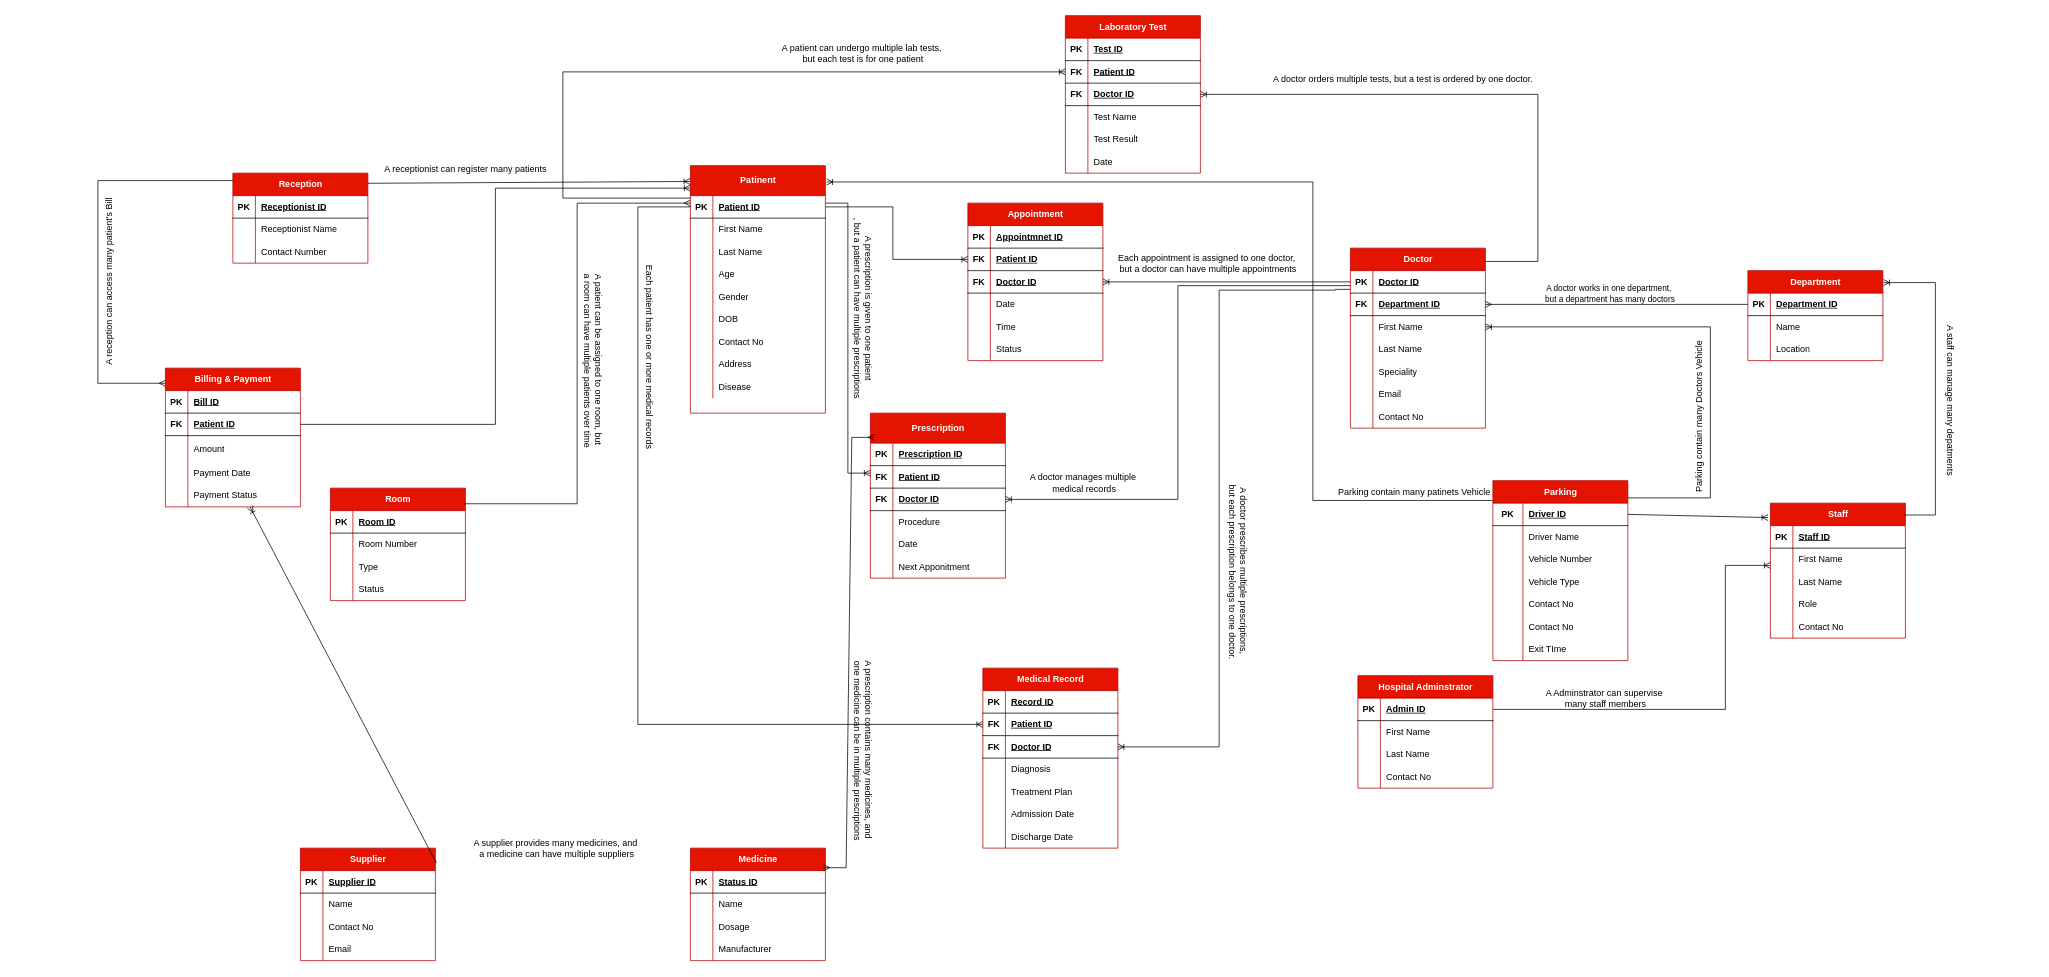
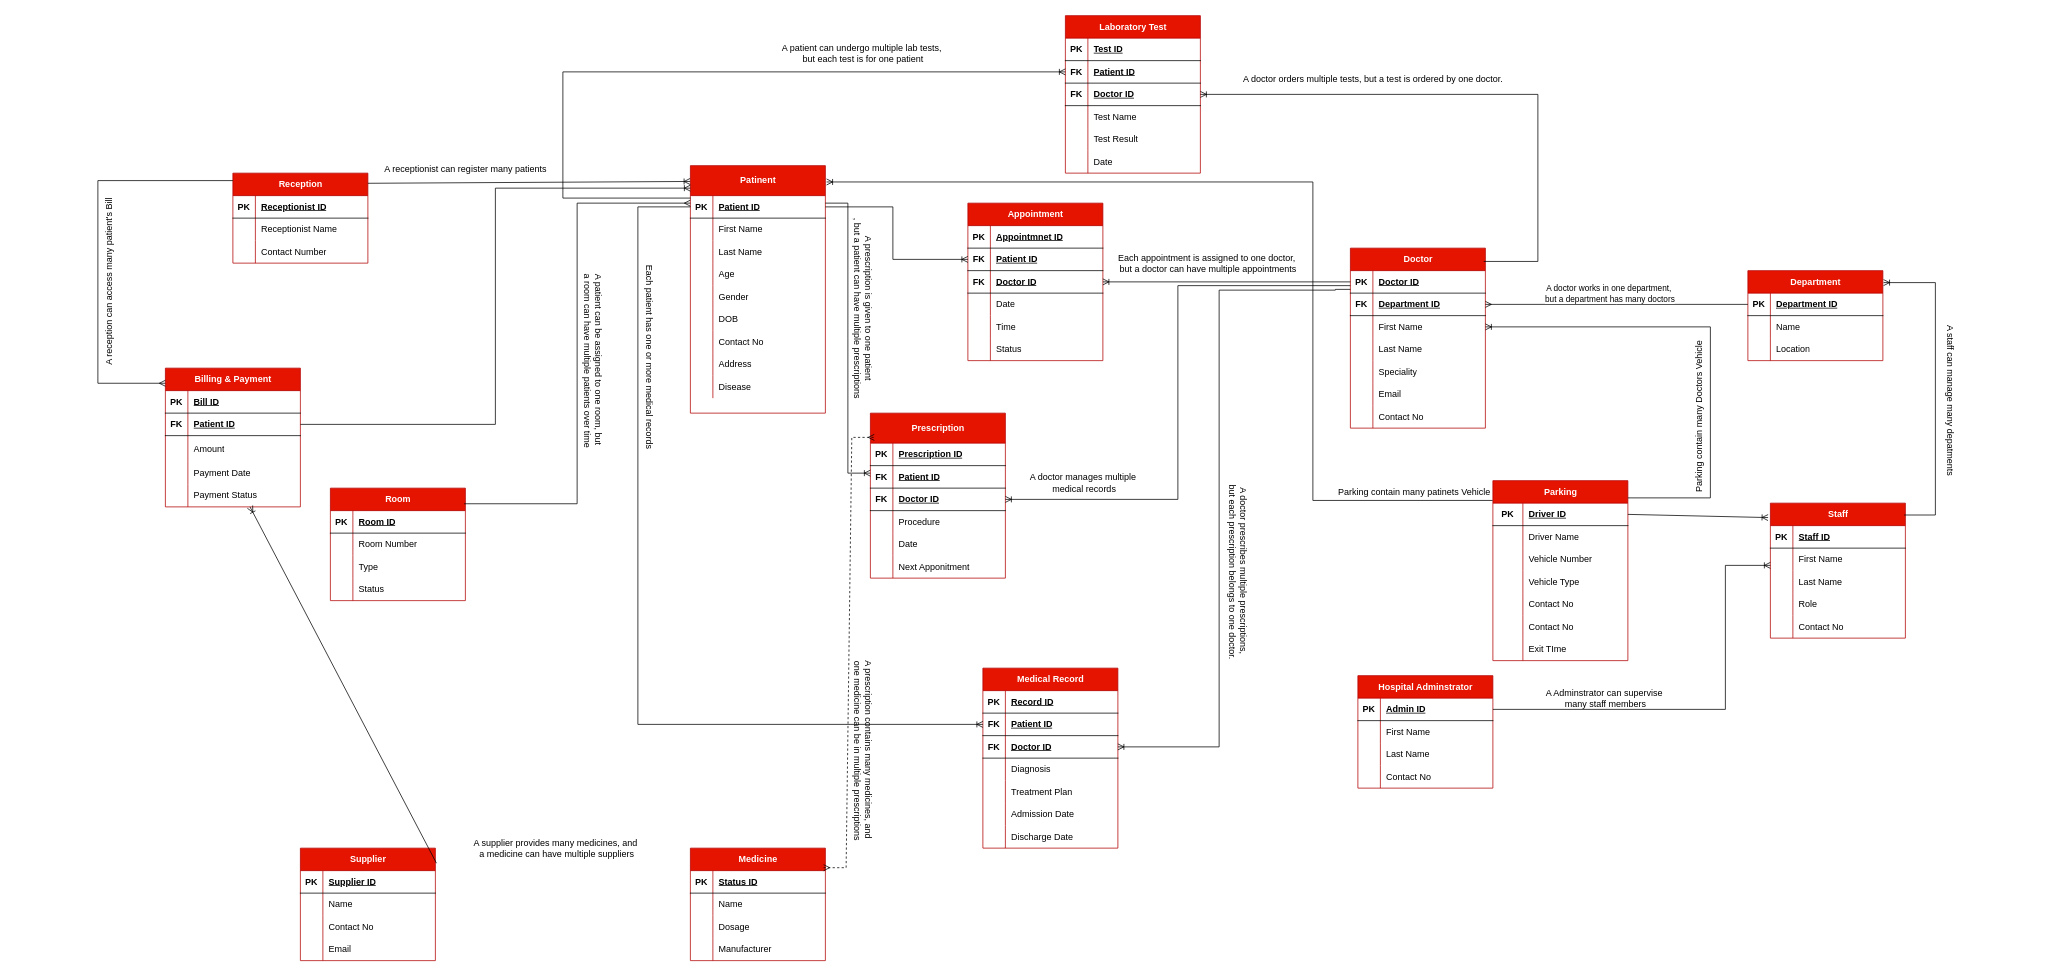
(1403, 79) -> (1373, 79)
(849, 653) -> (849, 653)
